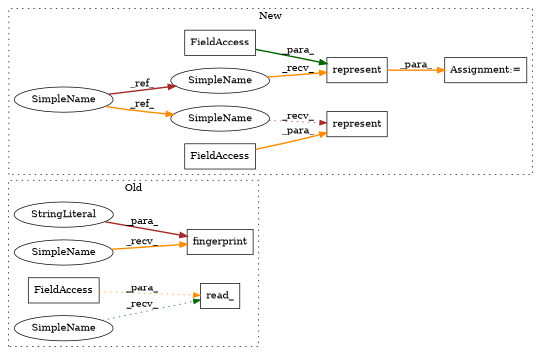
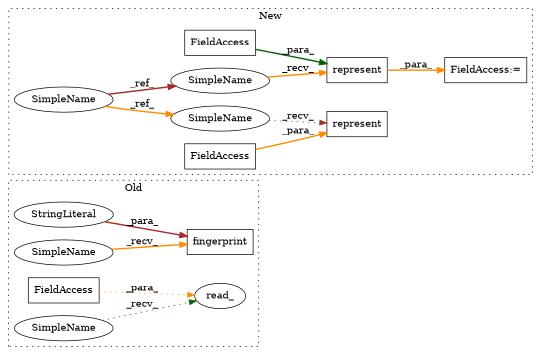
(486, 70) -> (486, 70)
(220, 296) -> (220, 296)
